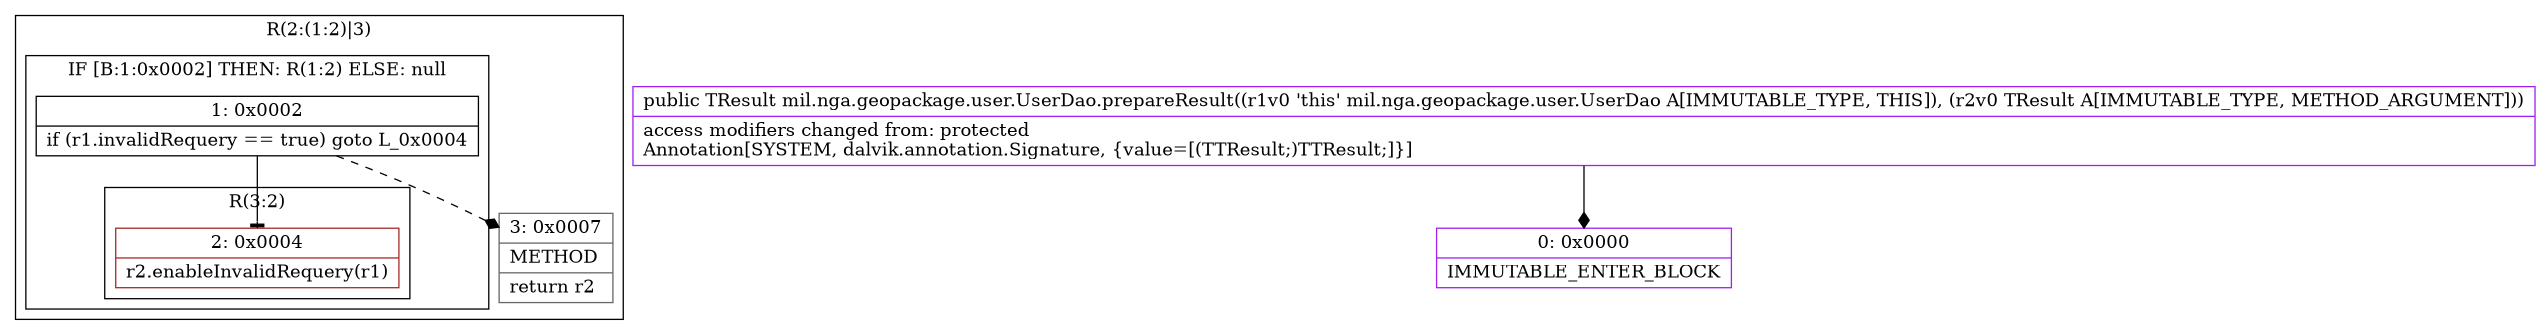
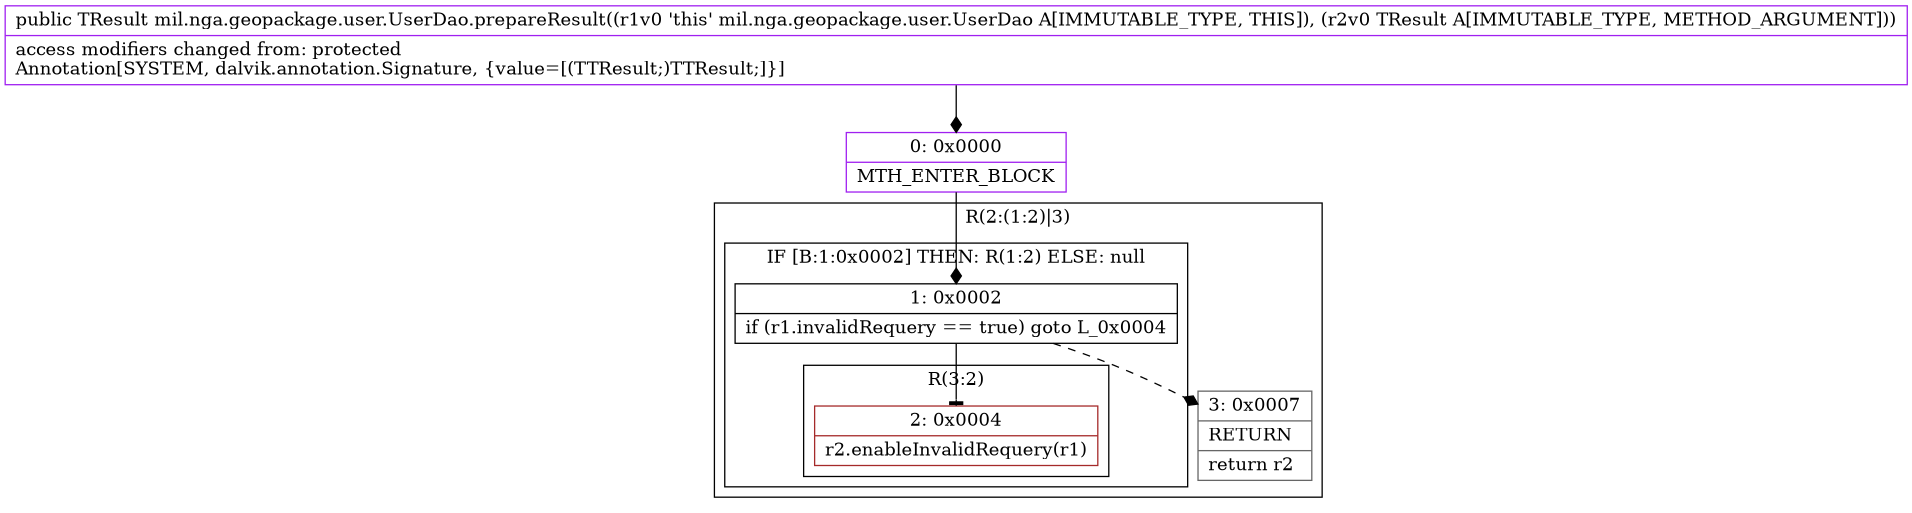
none -> (956, 230)
(554, 257) -> (1250, 435)
(1584, 272) -> (956, 177)
